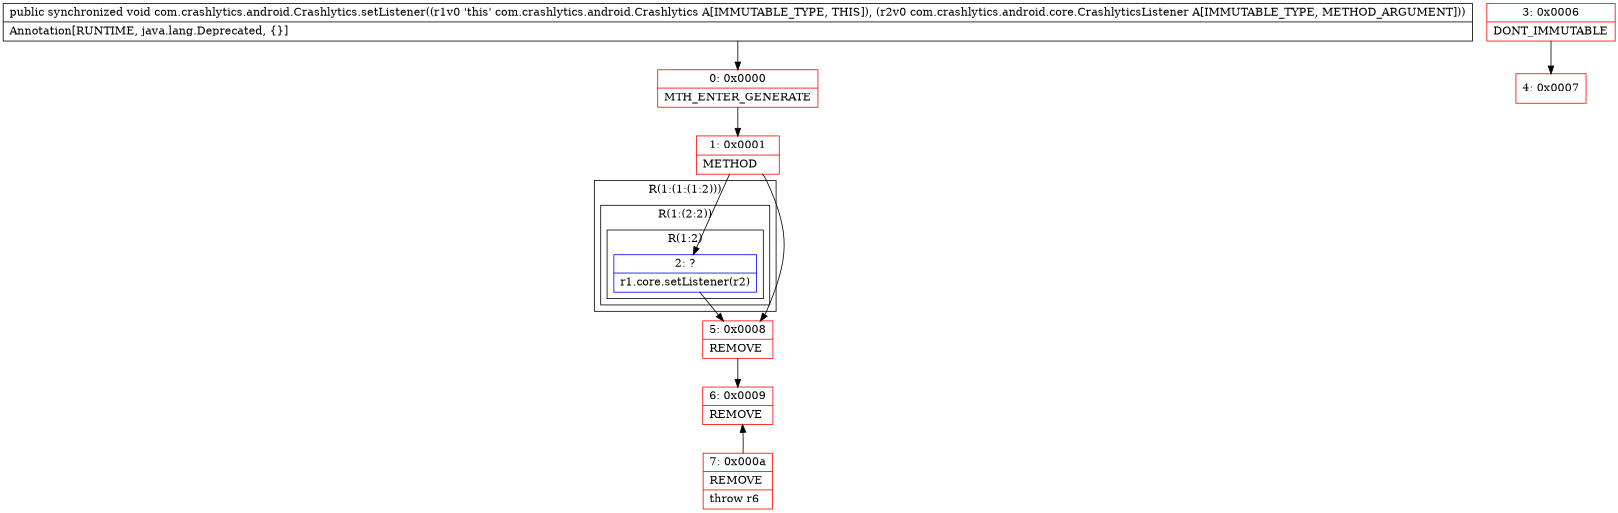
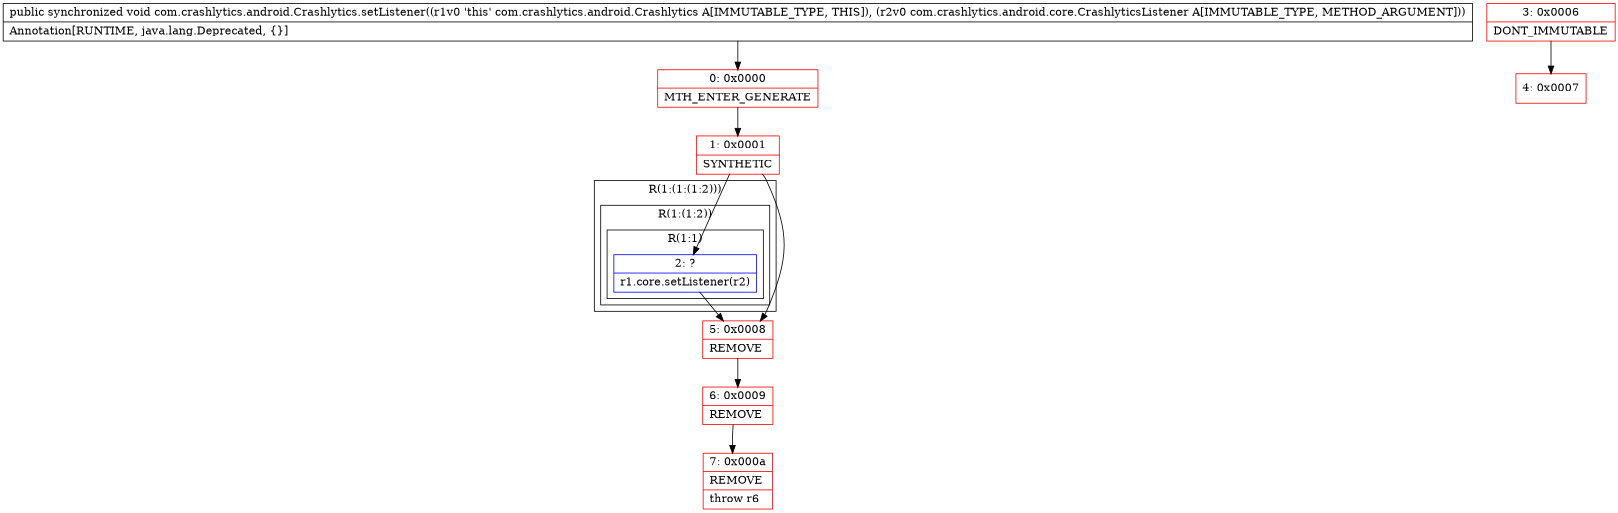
(730, 164) -> (738, 164)
(685, 214) -> (685, 214)
(685, 239) -> (685, 239)
(743, 443) -> (733, 435)
